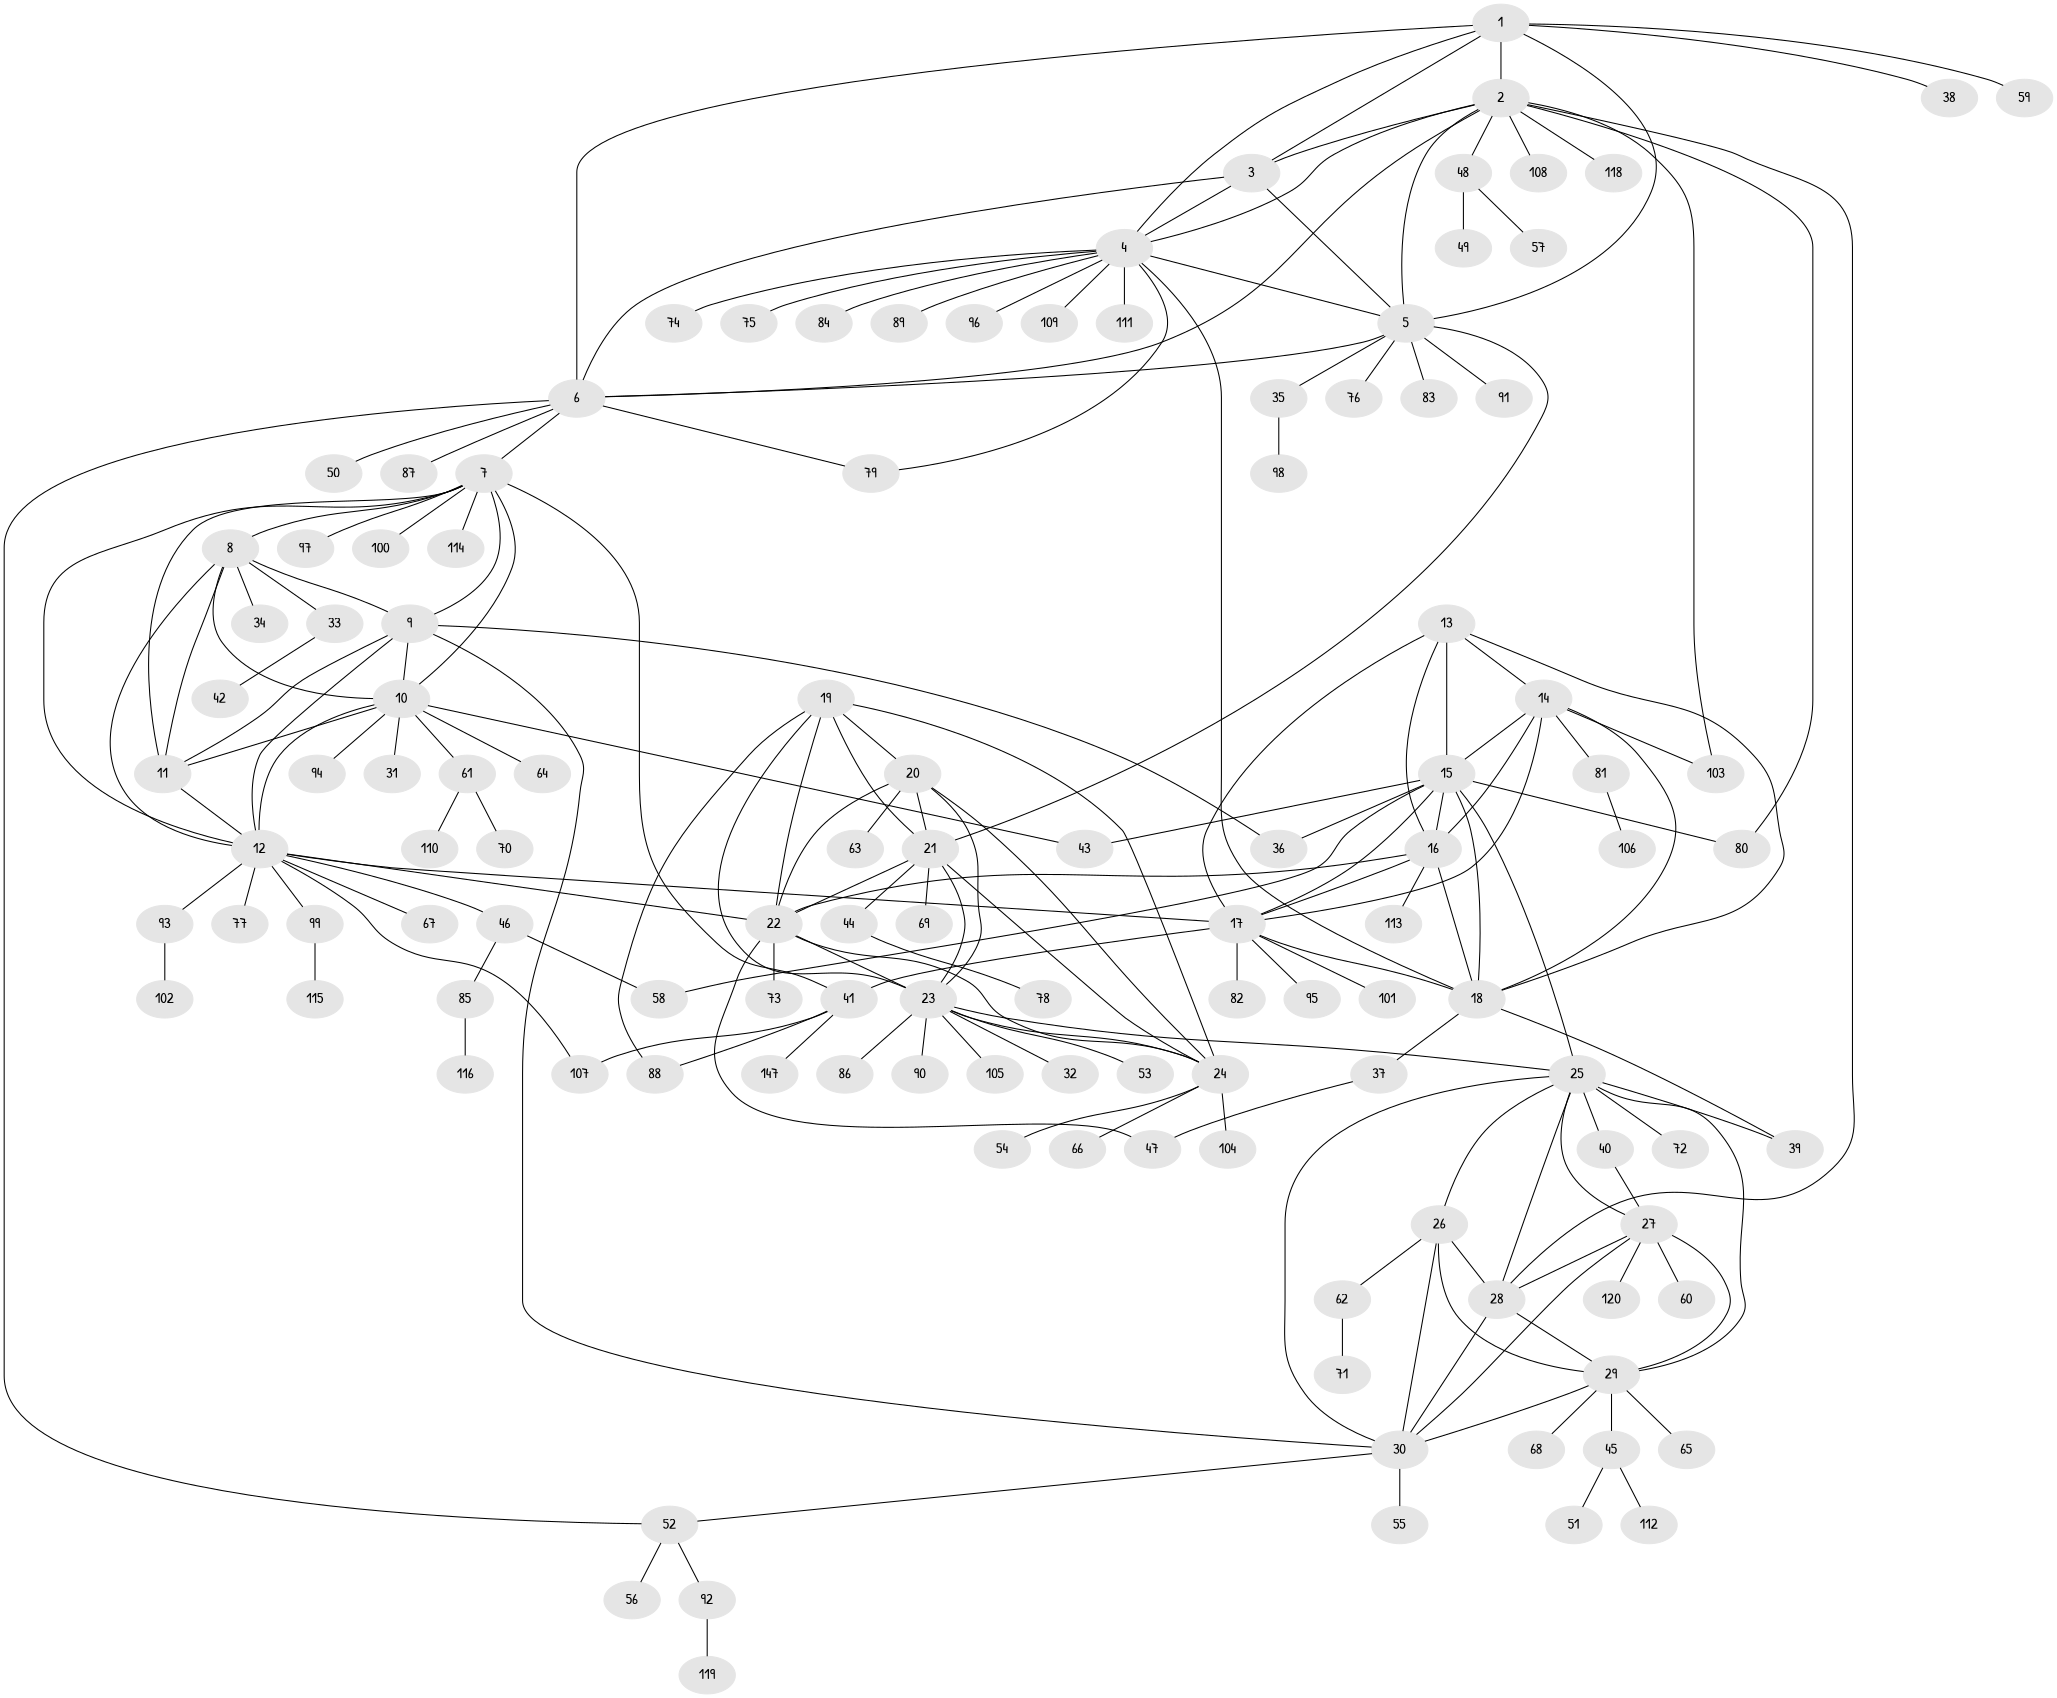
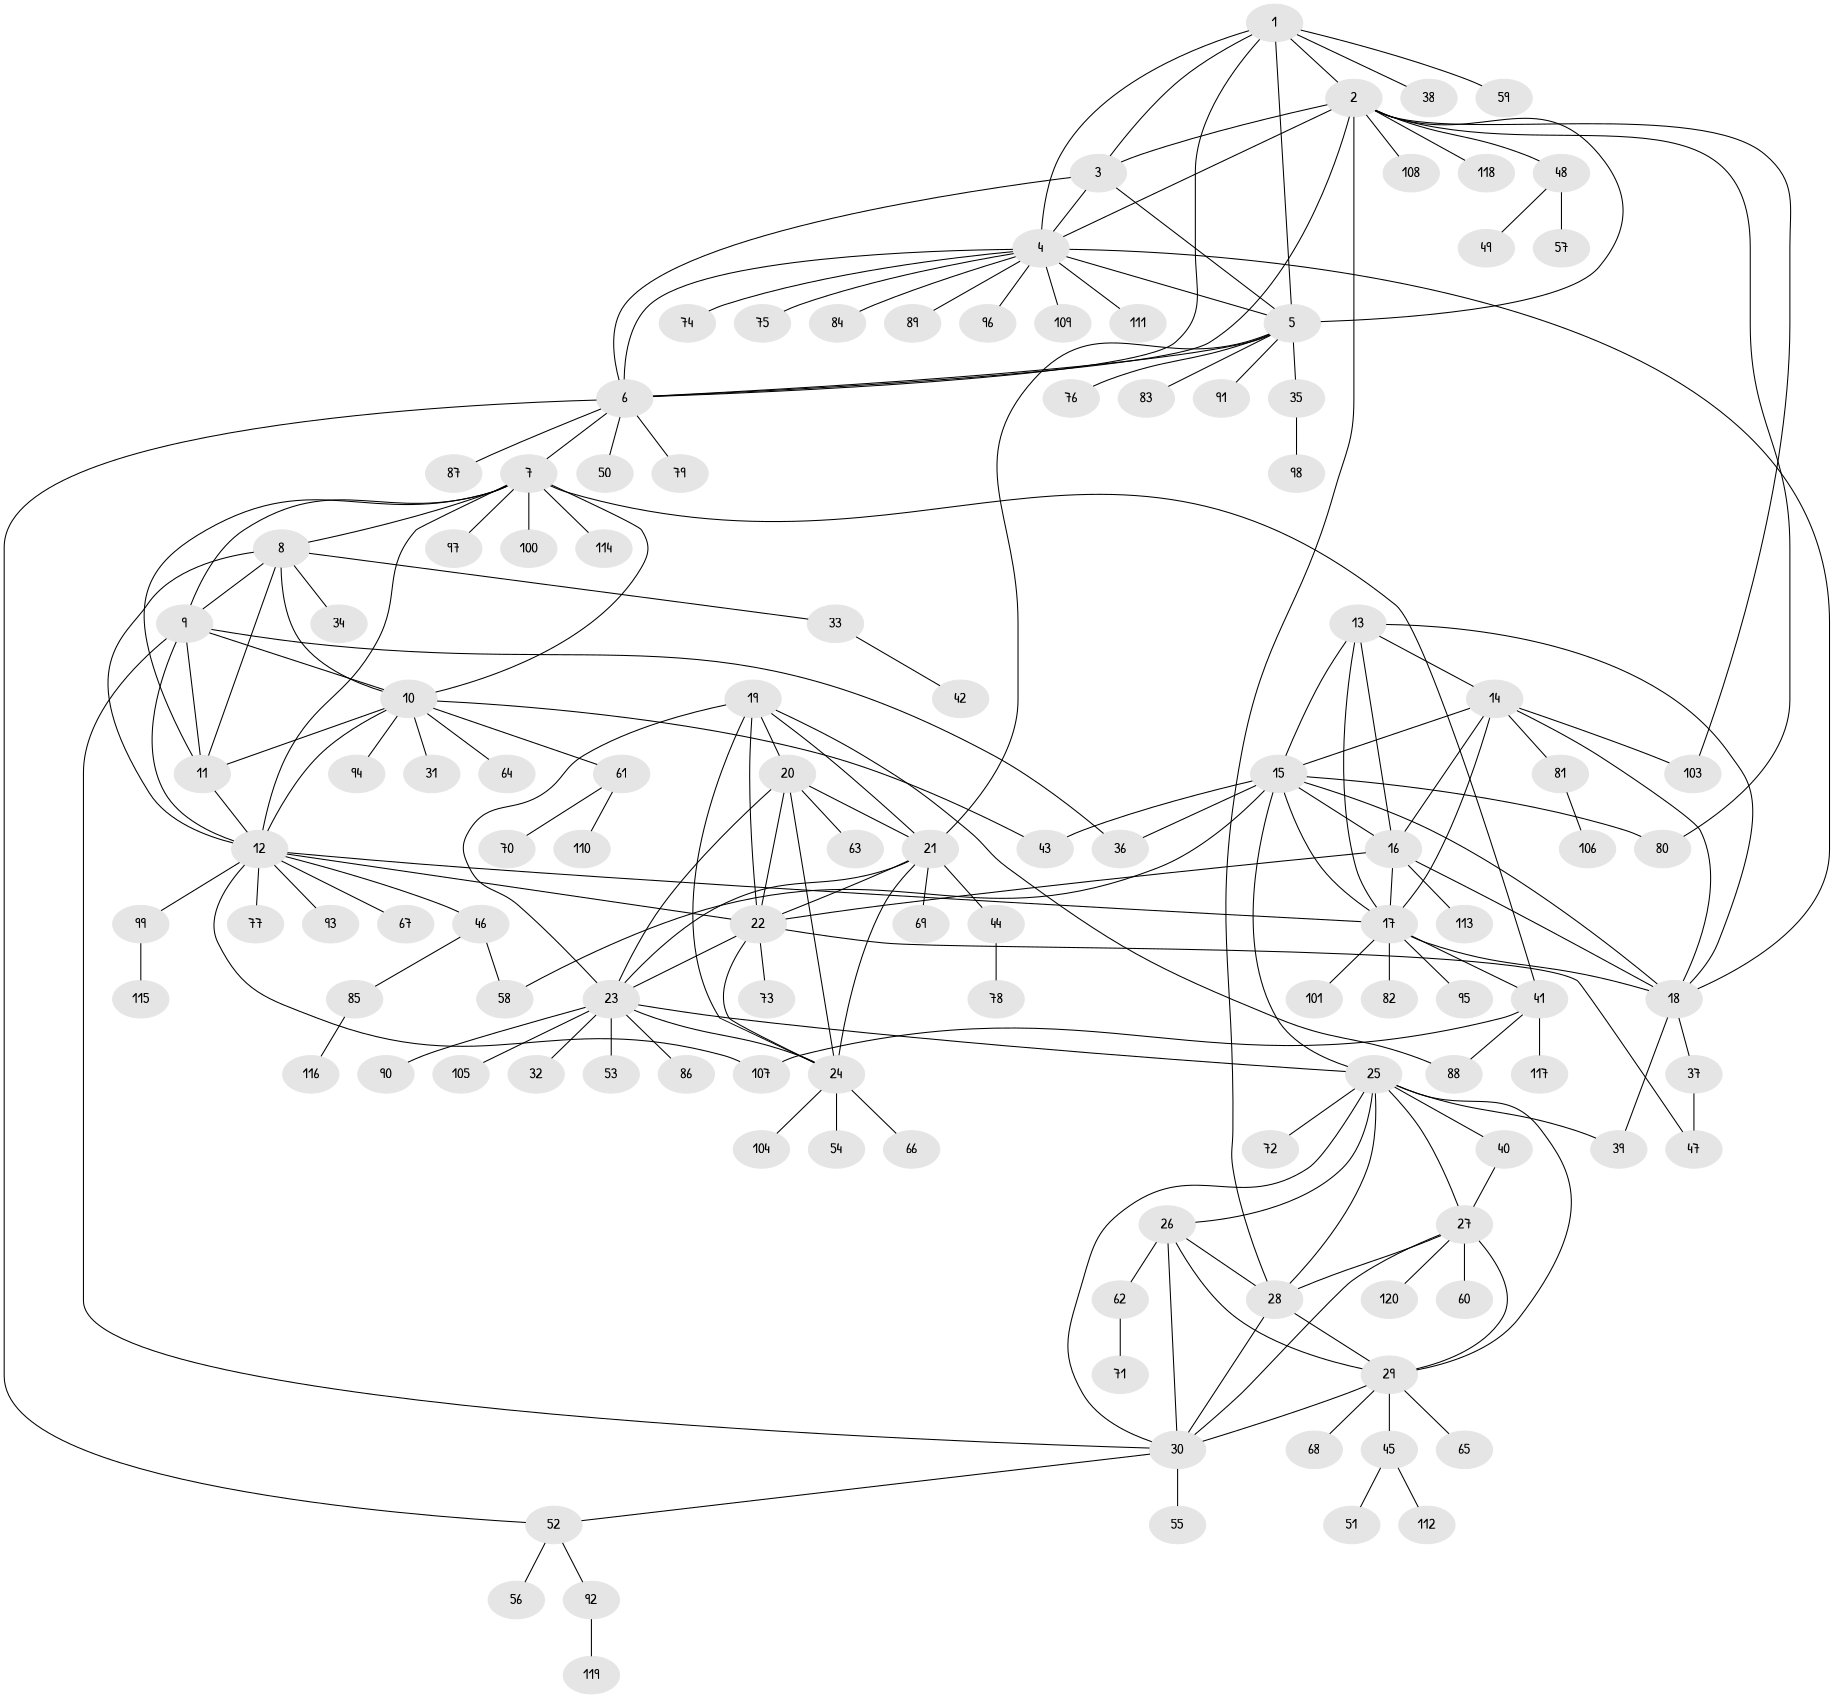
(1083, 413) -> (787, 264)
(165, 999) -> none
(770, 1074) -> (1540, 1074)
